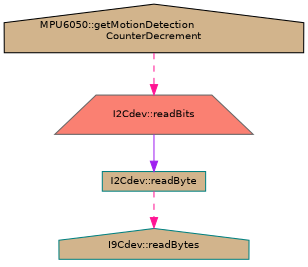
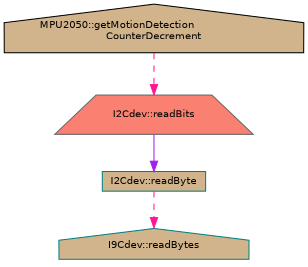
(154, 31) -> (154, 31)
